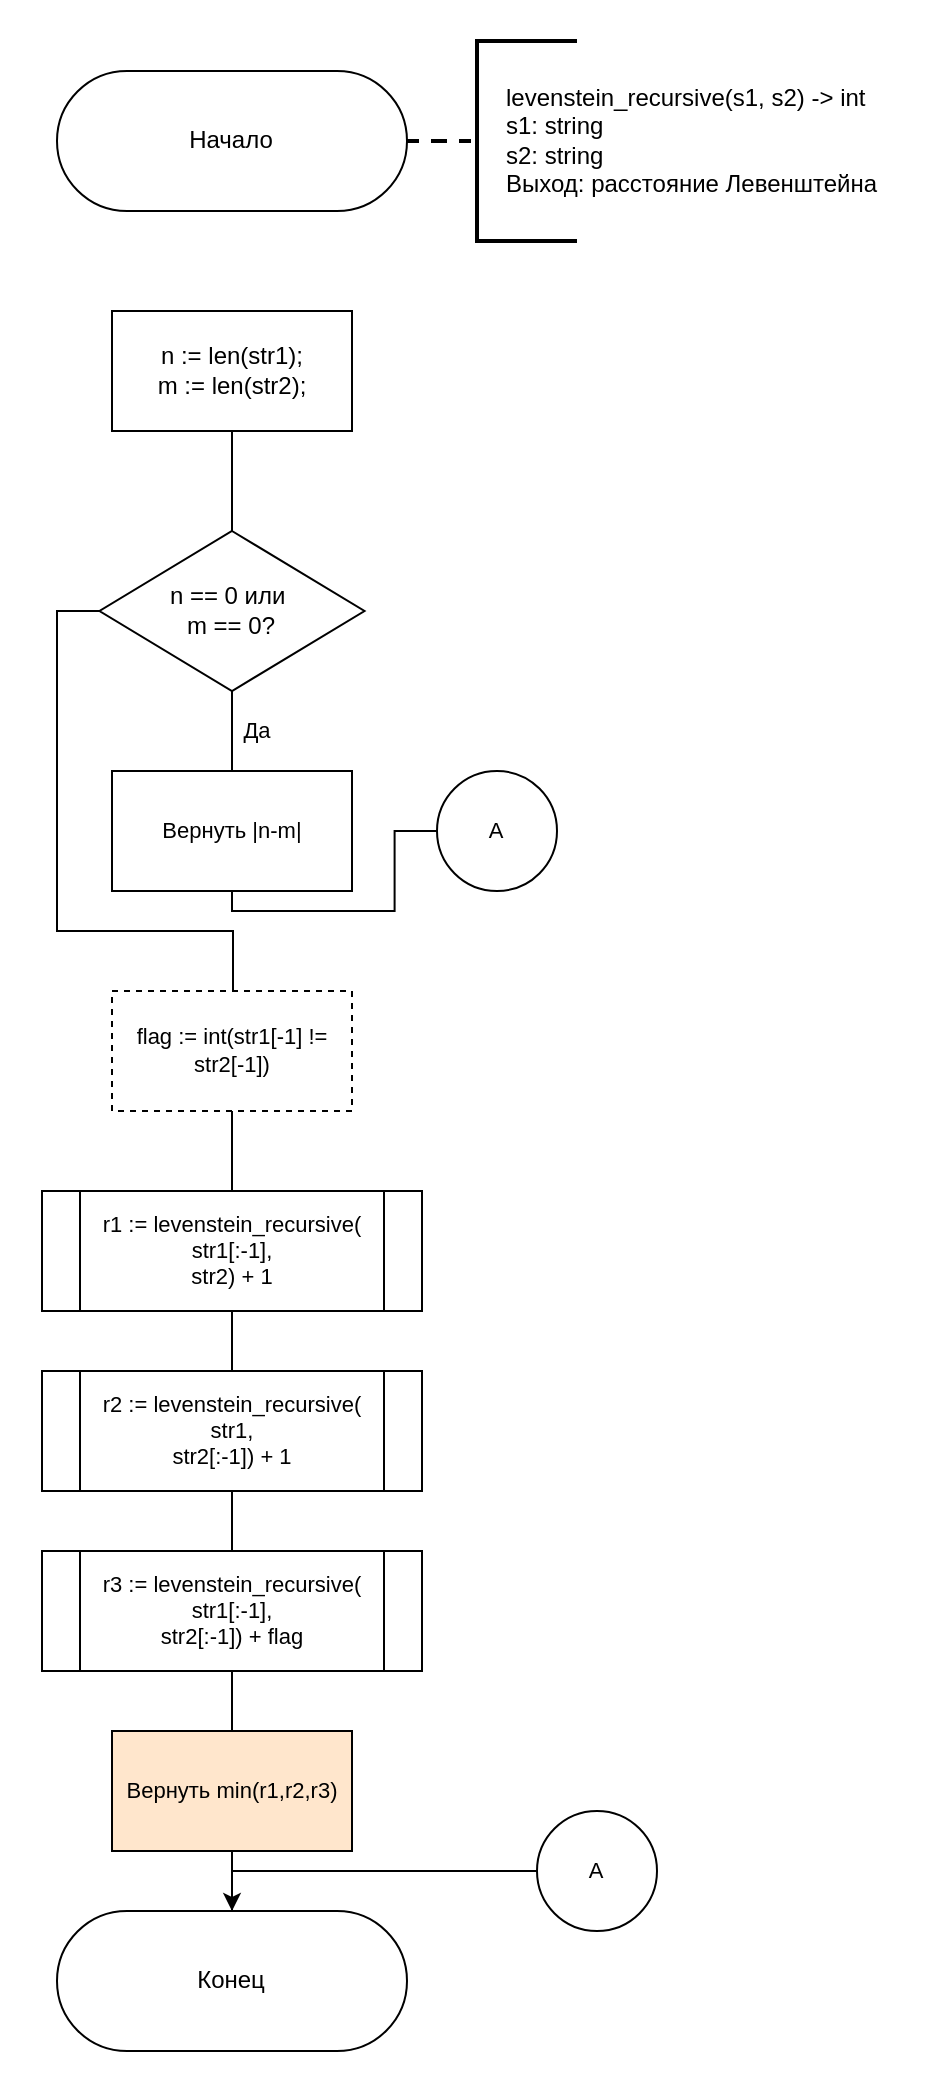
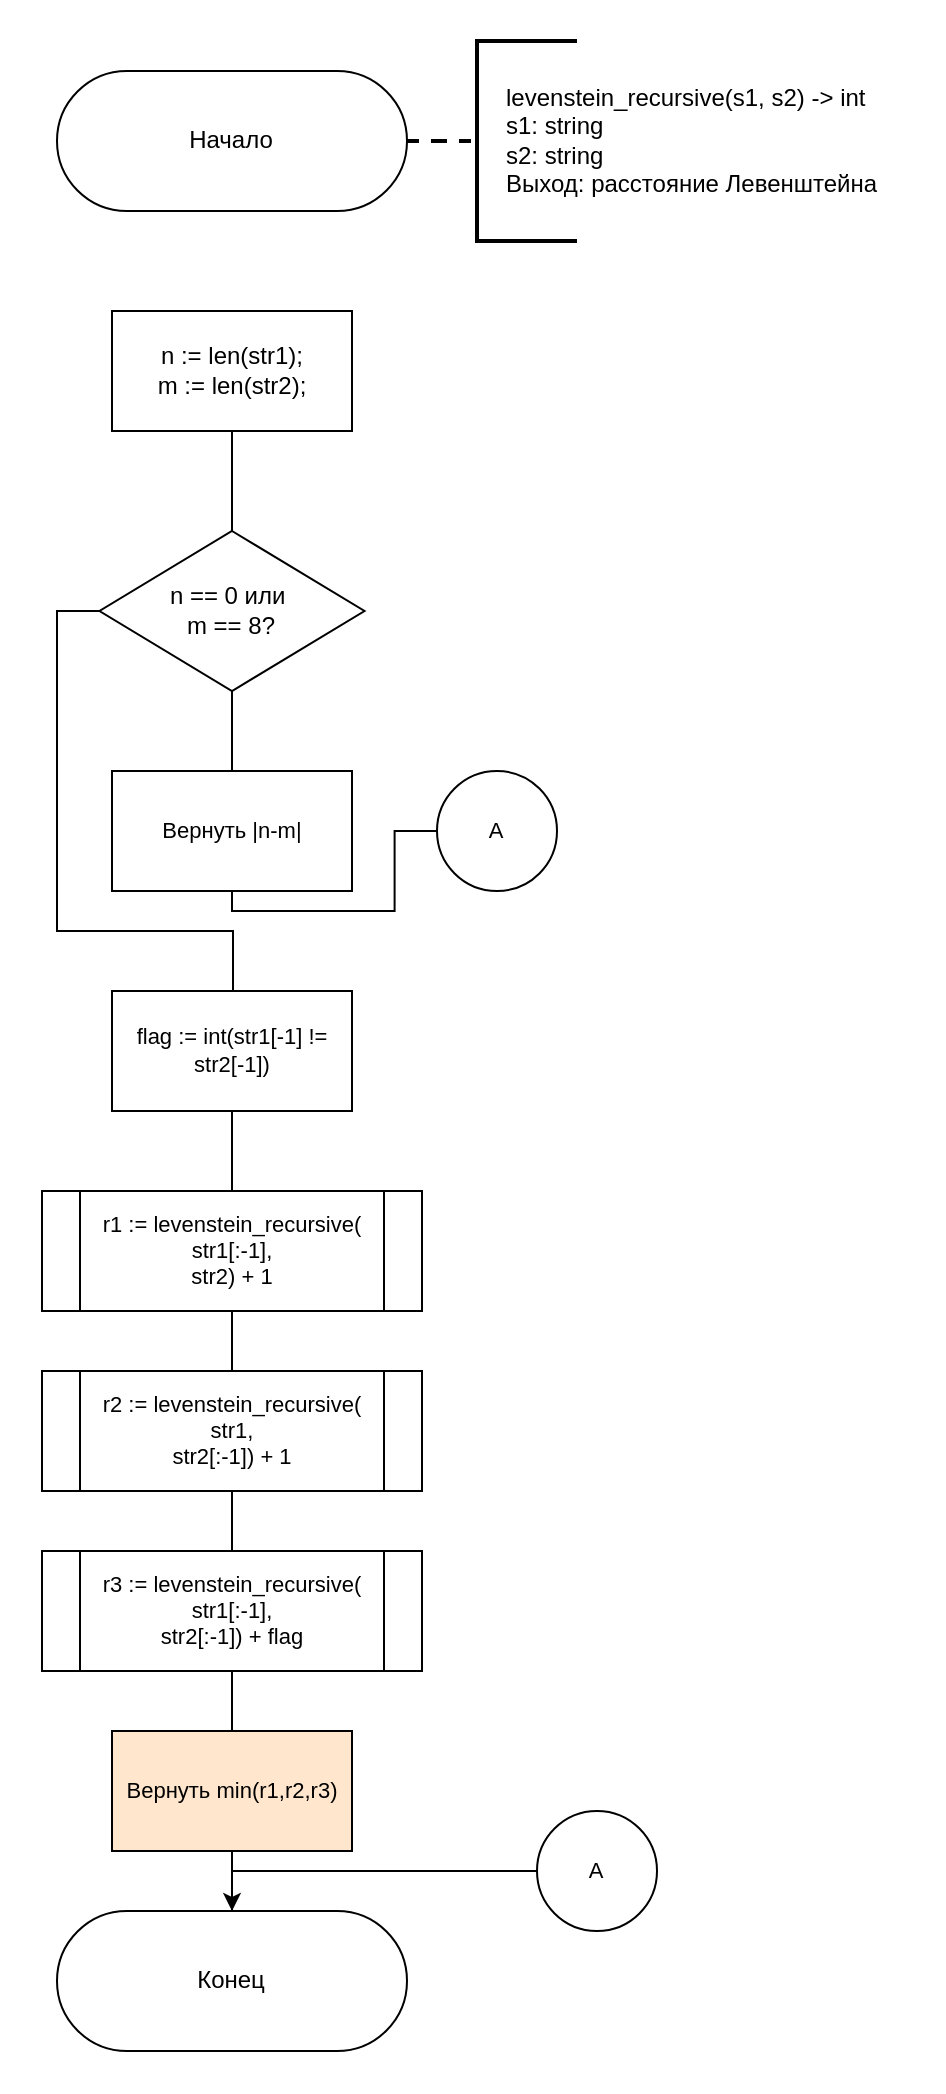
(232, 611) -> (232, 611)
(257, 731) -> none
(232, 1051) -> (232, 1051)
